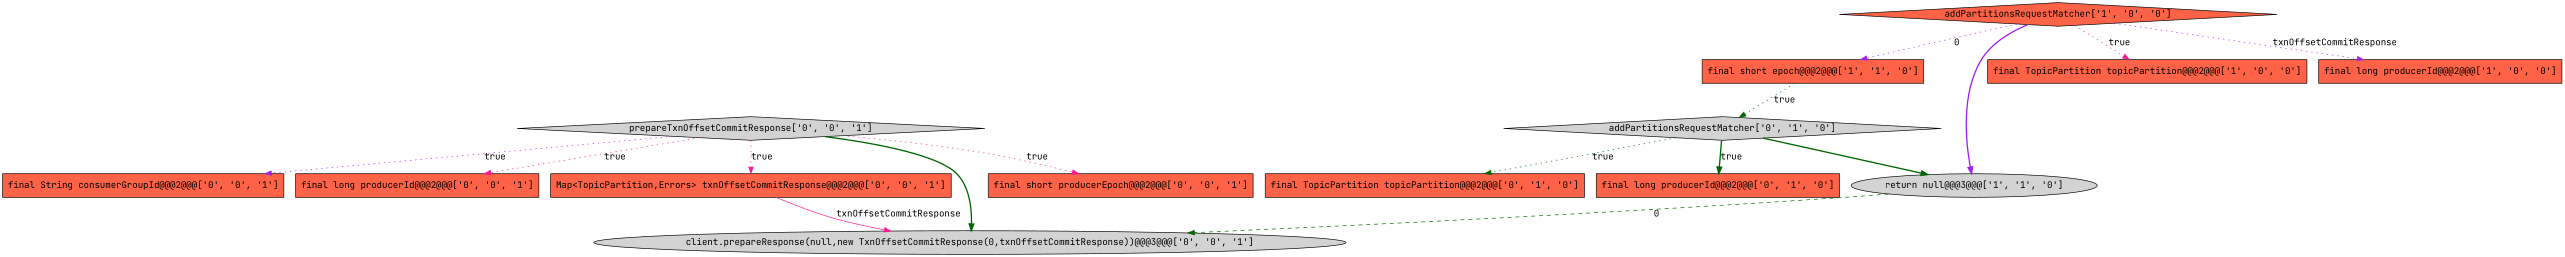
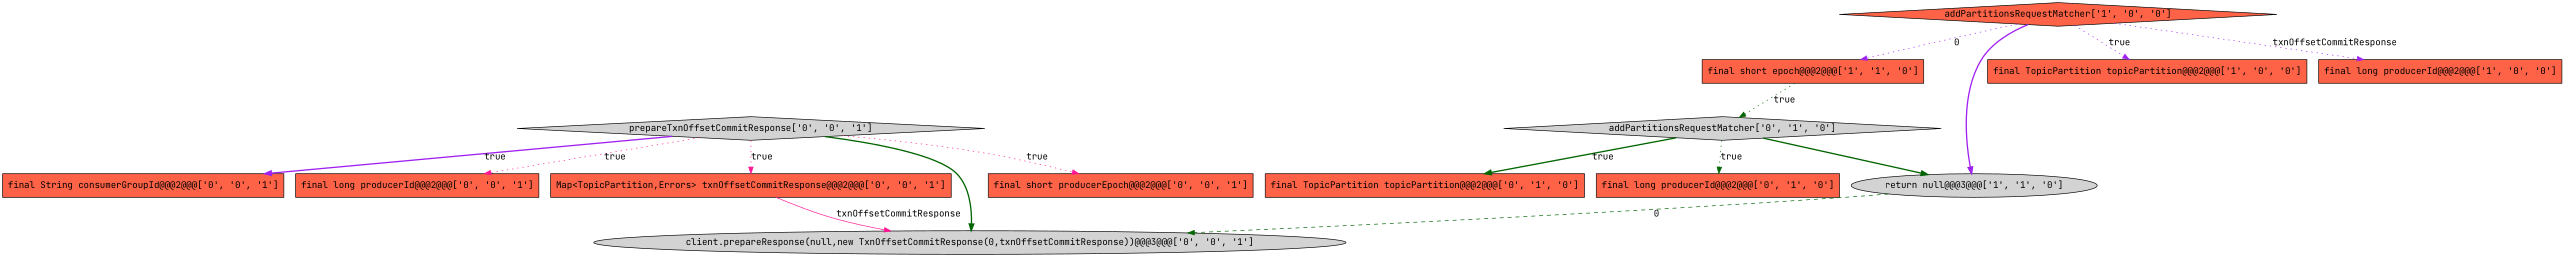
(2099, 41) -> (2099, 41)
(1720, 154) -> (1720, 154)
(472, 155) -> (472, 155)
(1584, 155) -> (1584, 155)
